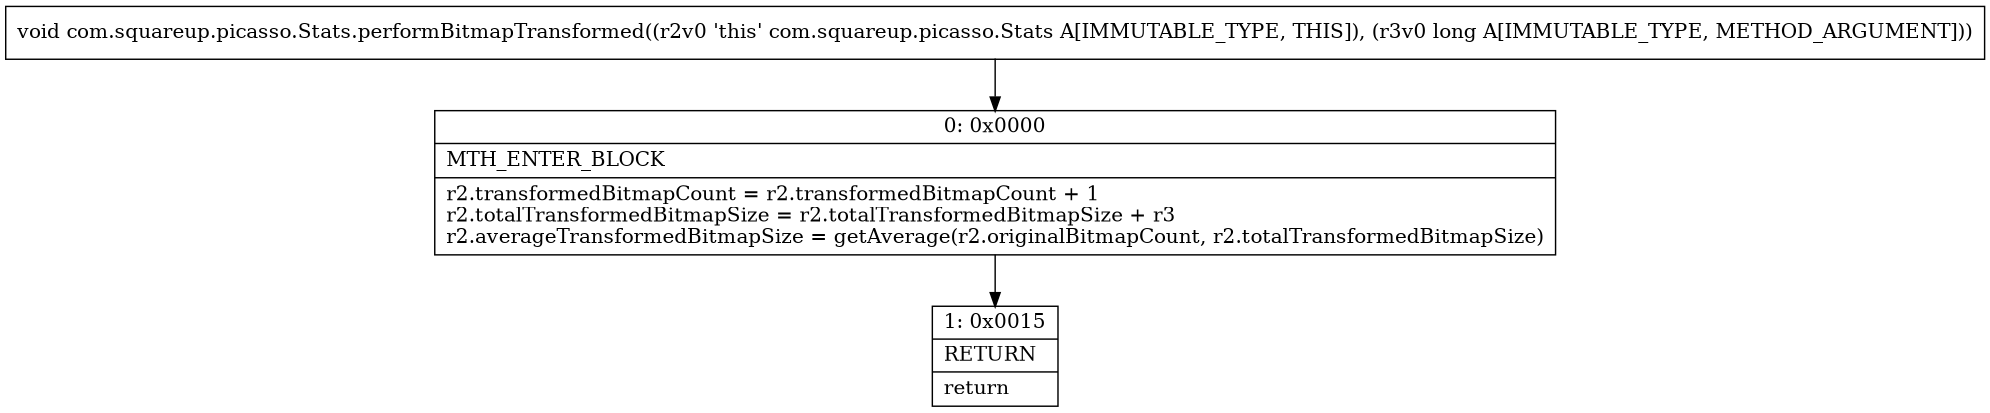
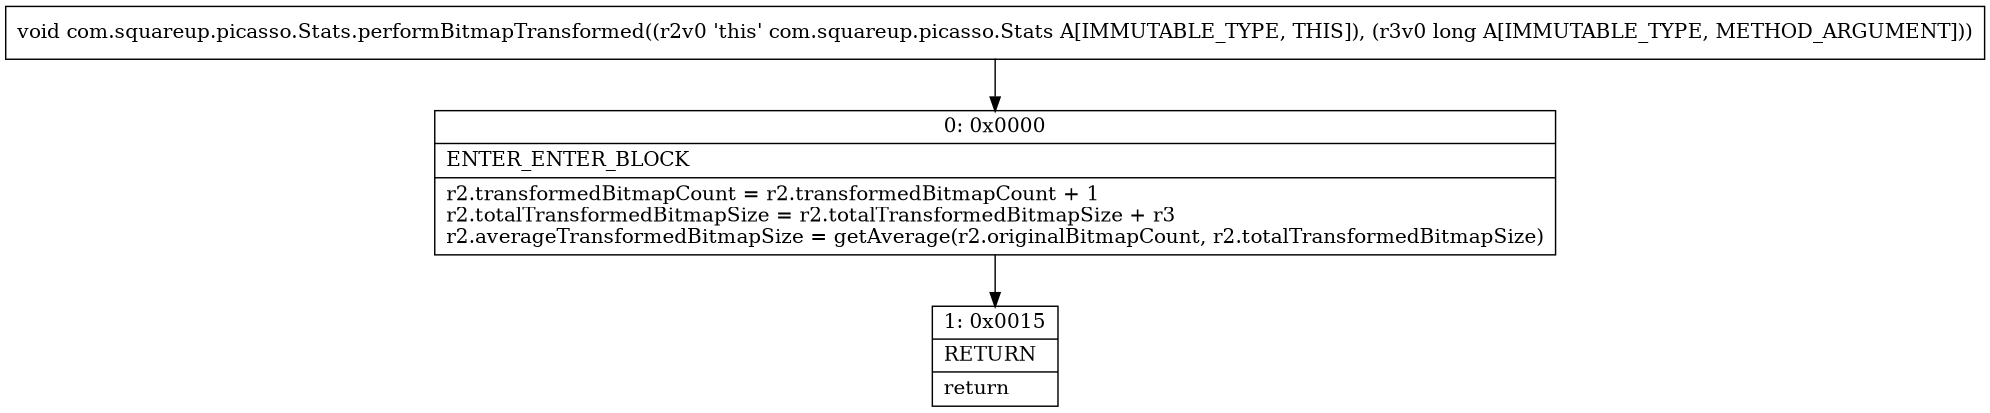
(556, 160) -> (568, 160)
